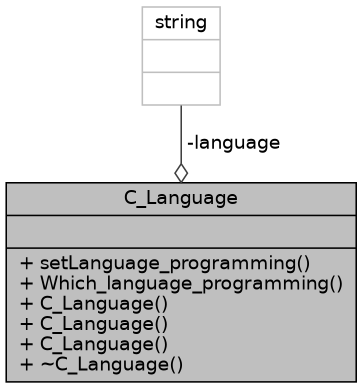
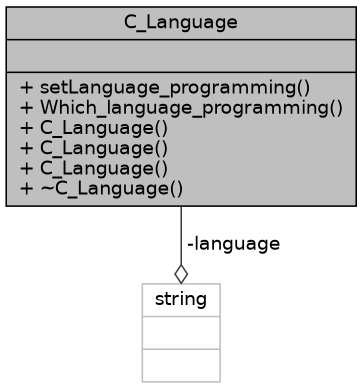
(181, 135) -> (181, 236)
